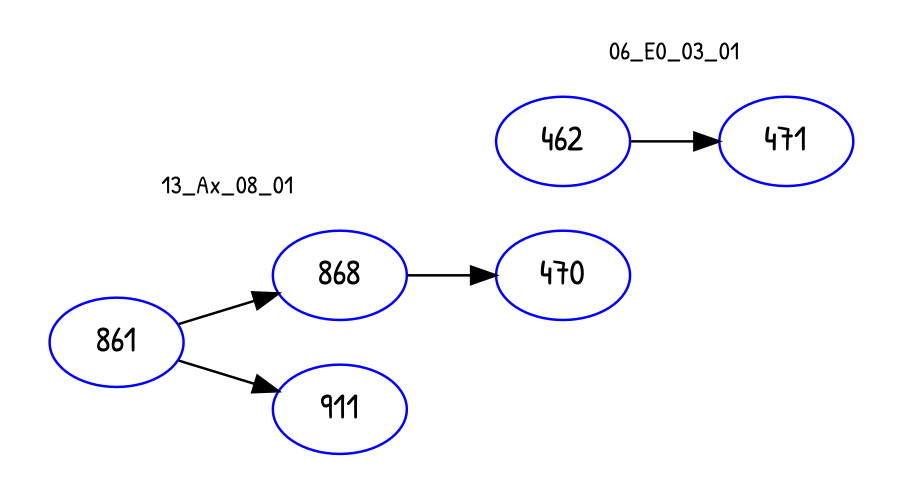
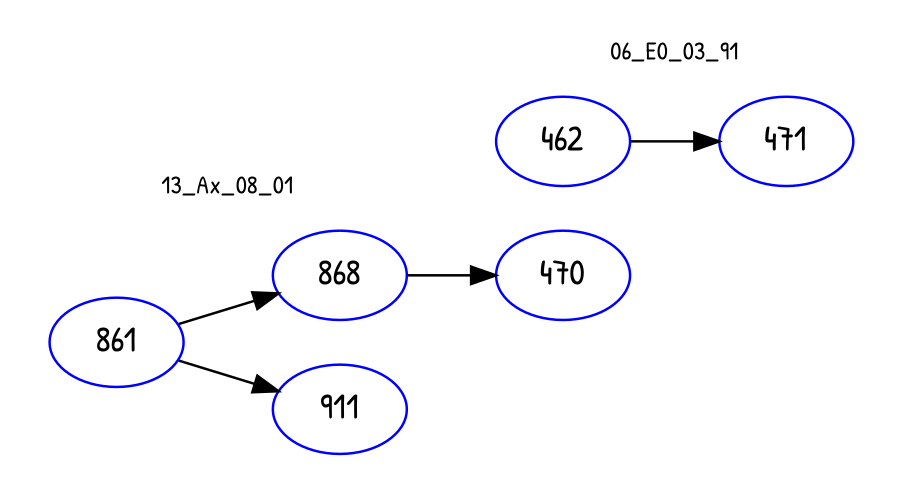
(675, 53) -> (675, 53)
